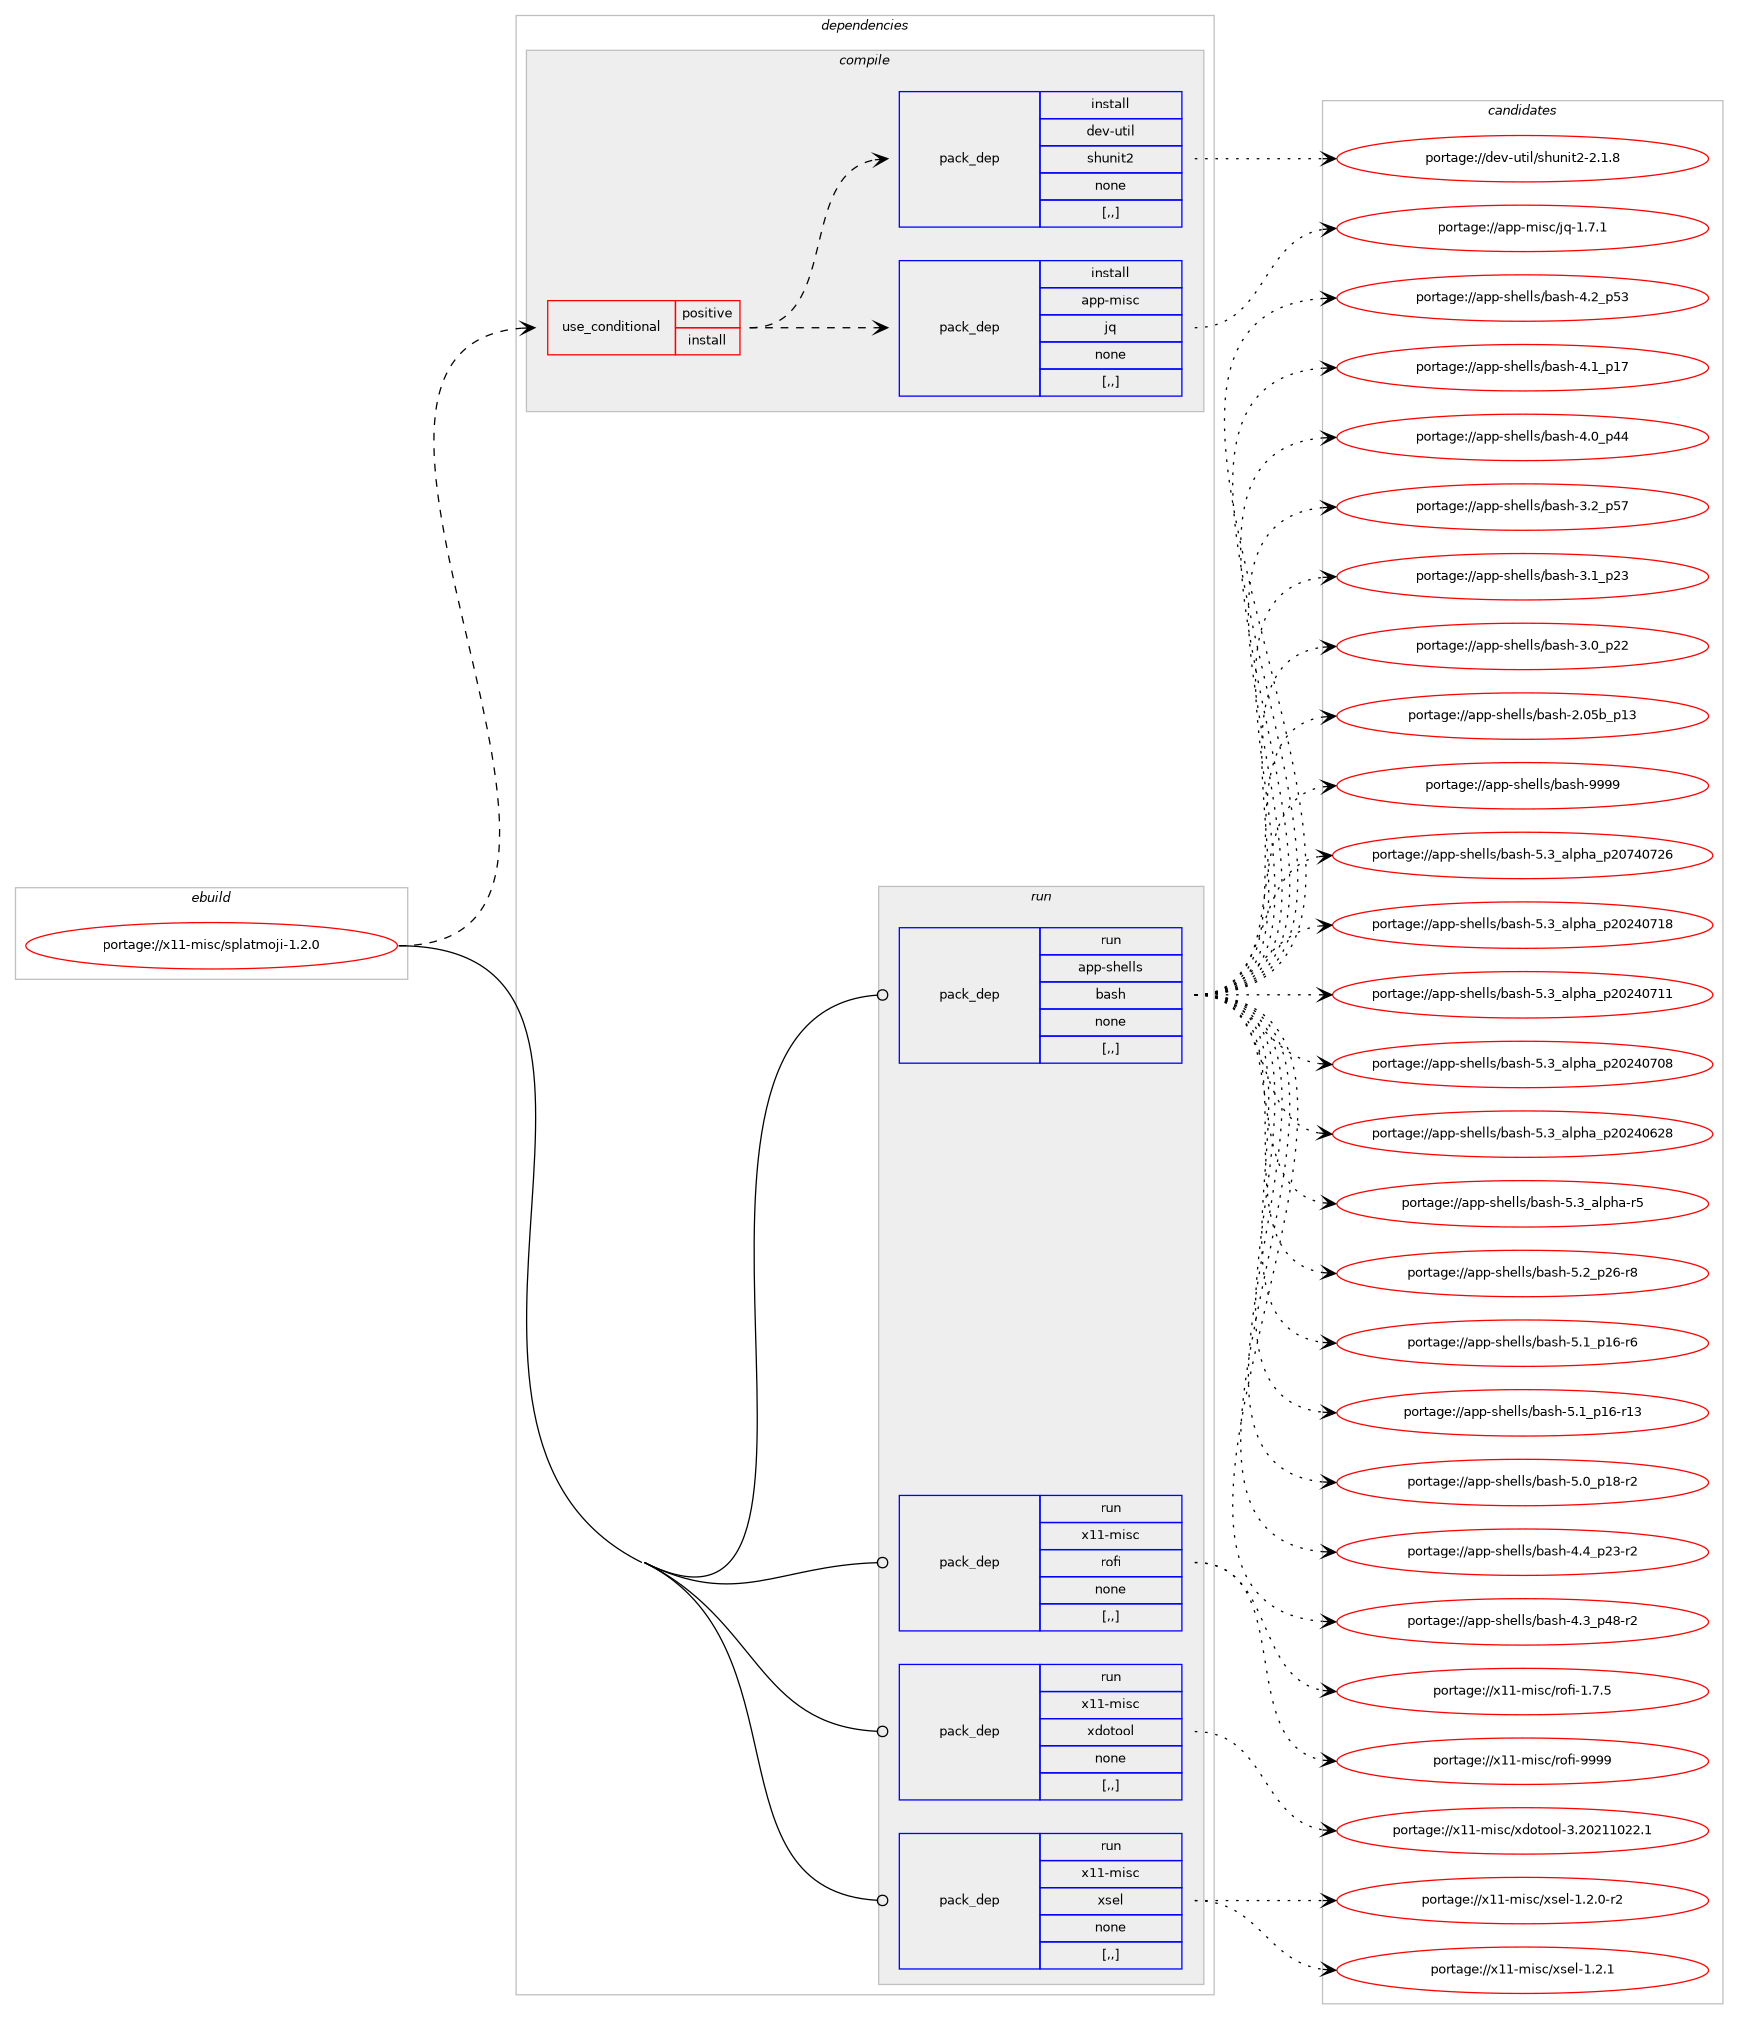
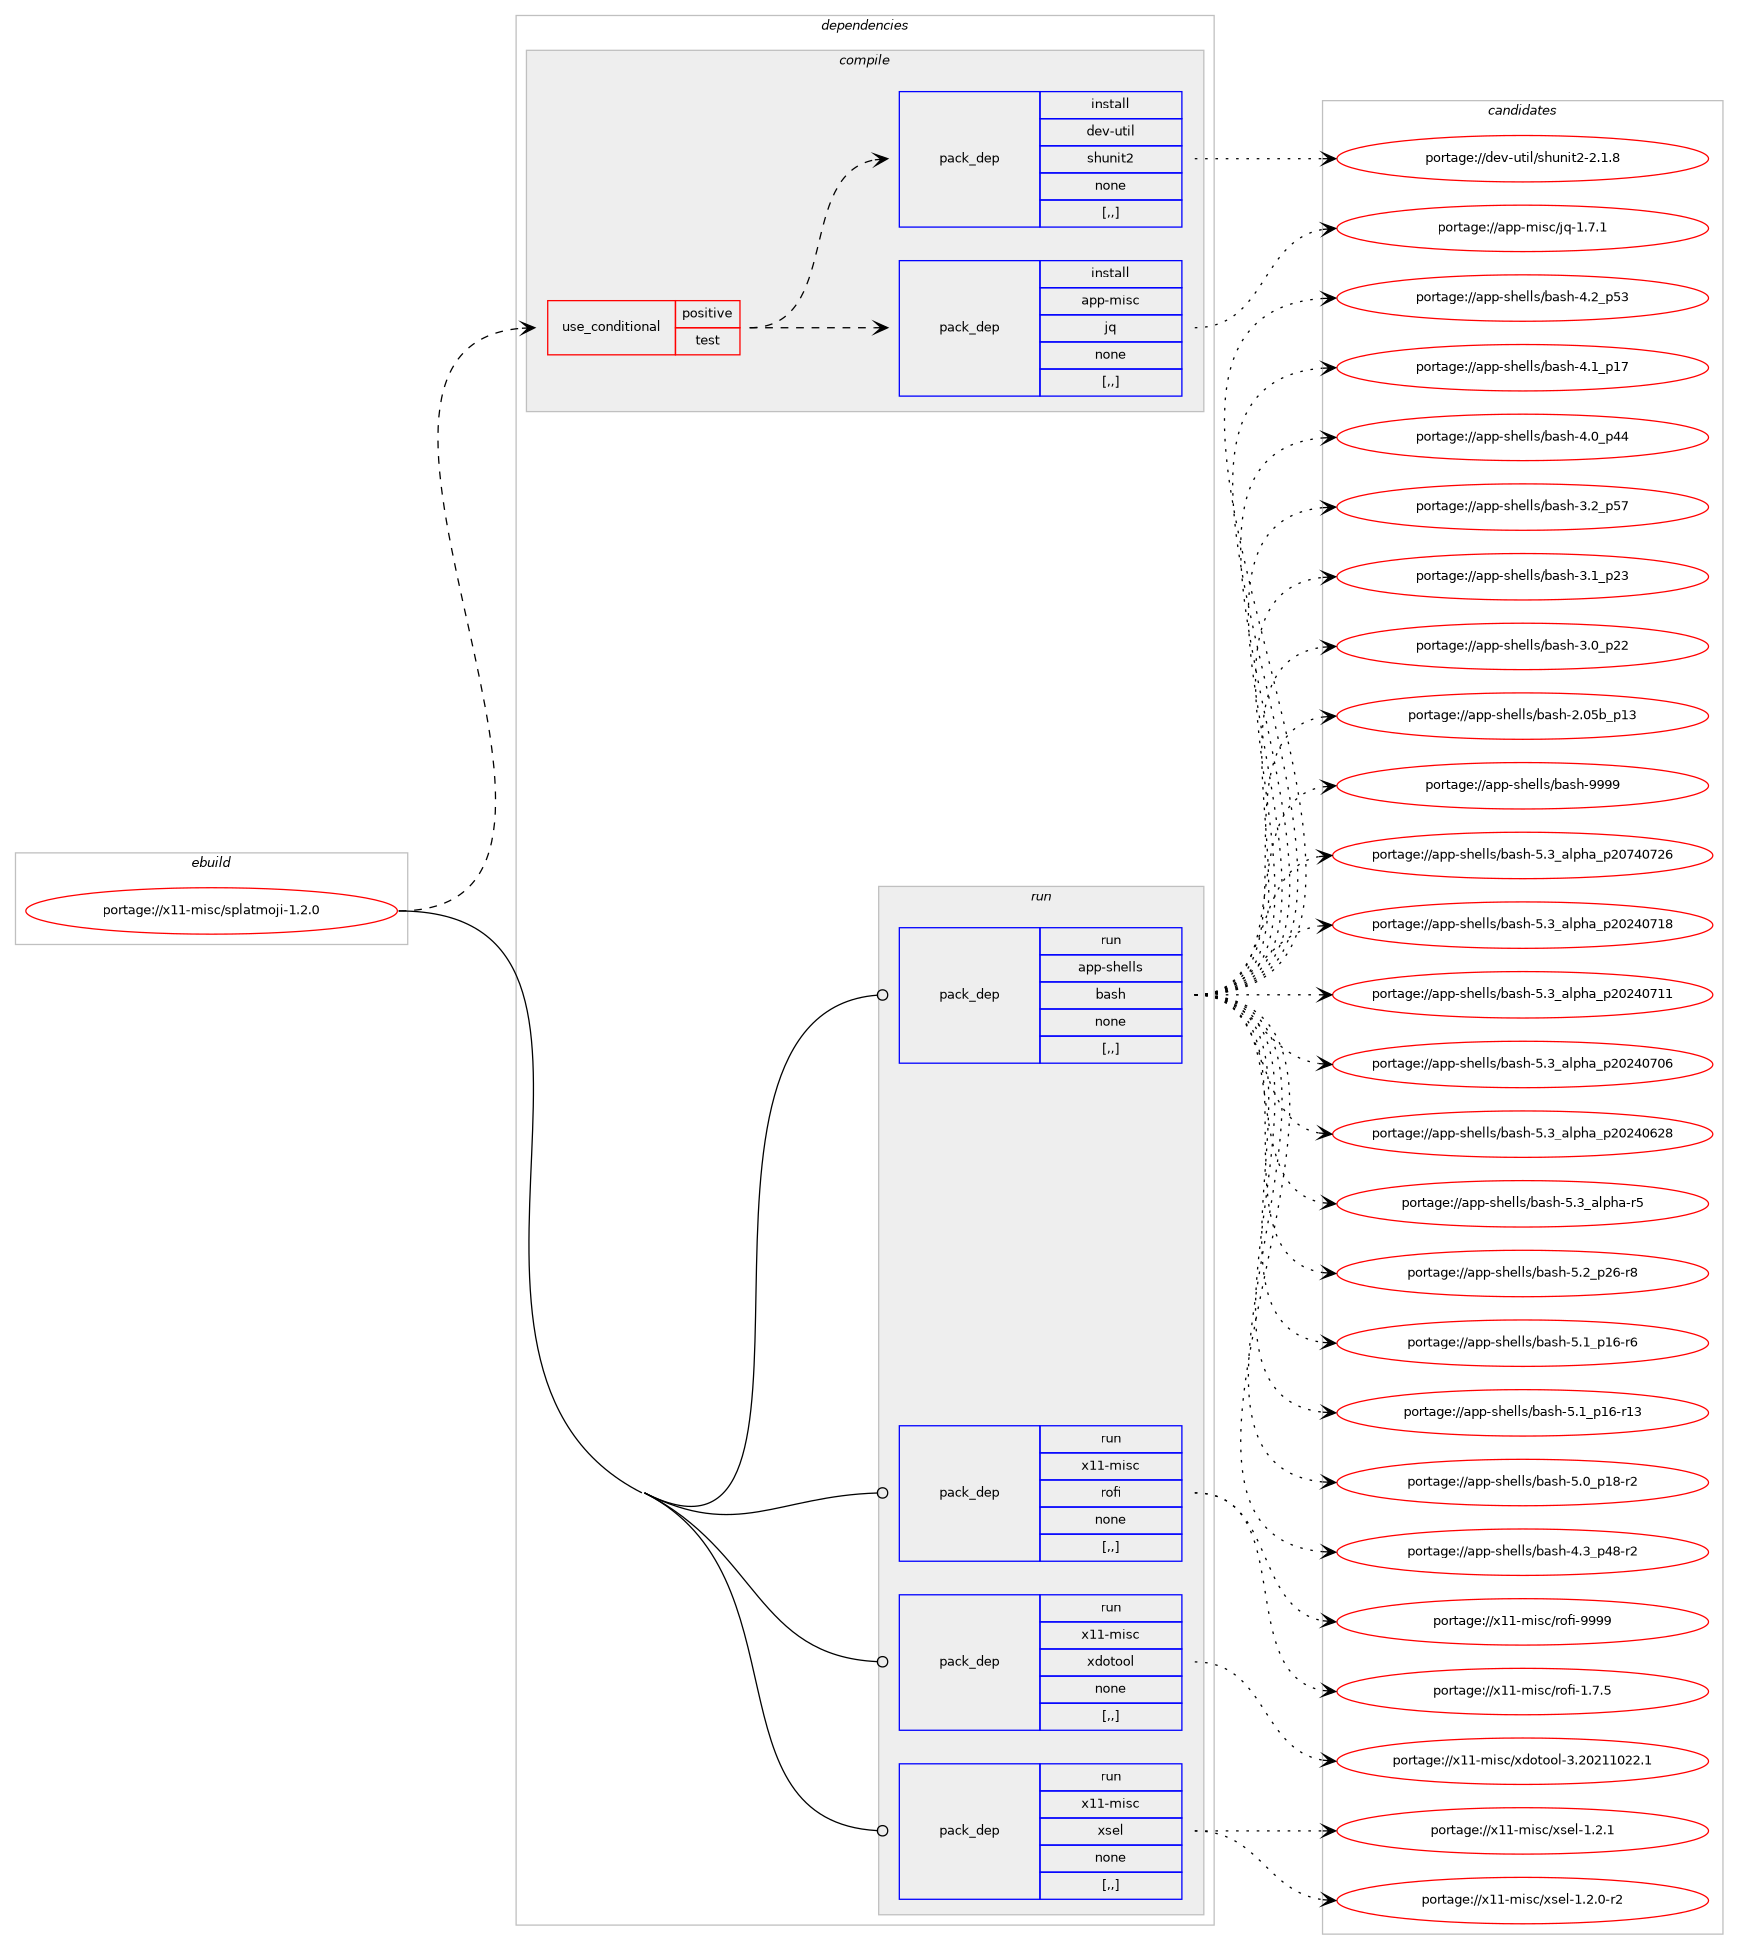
(708, 341) -> (708, 341)
(1523, 1064) -> (1523, 1064)
(1523, 1552) -> none
